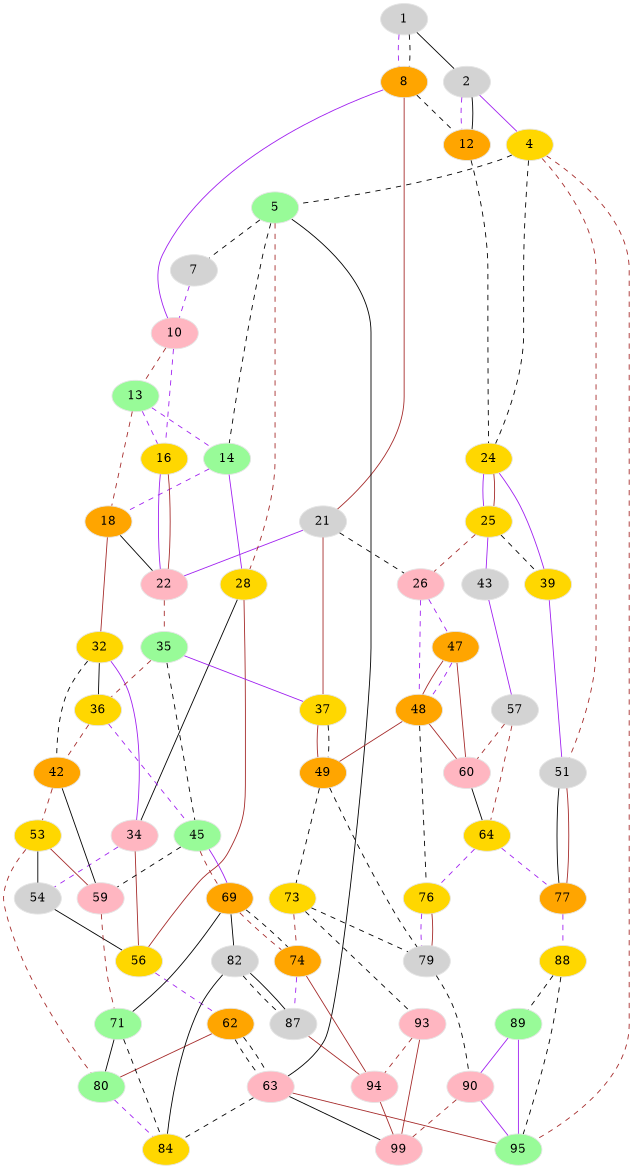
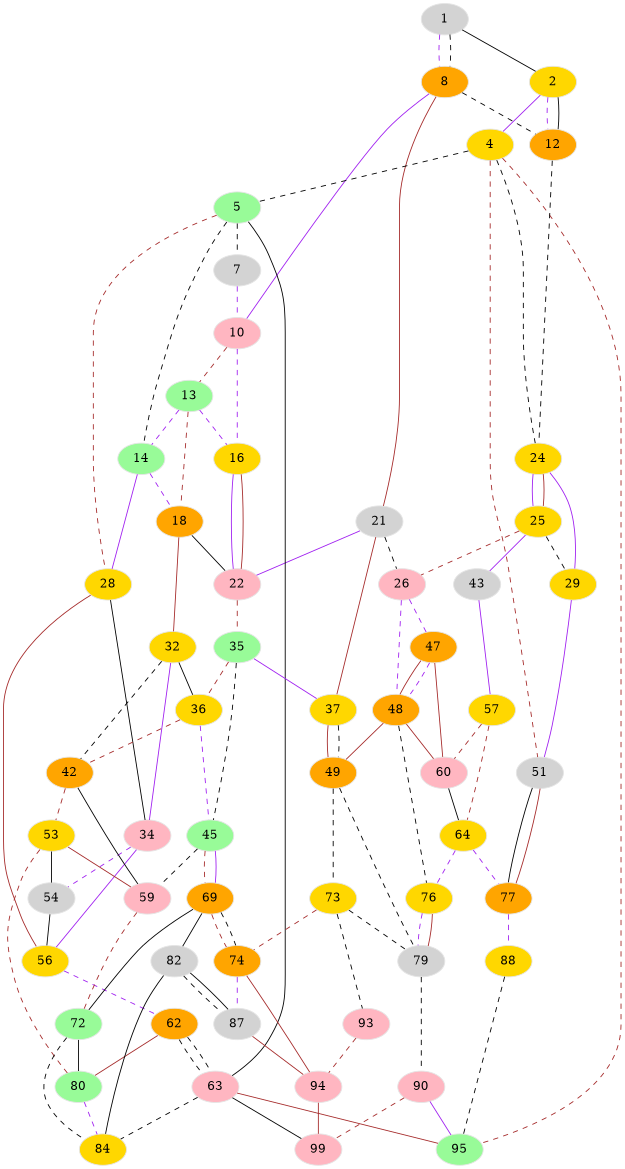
(467, 82) -> (553, 82)
(548, 584) -> (573, 584)
(515, 710) -> (492, 710)
(137, 898) -> (96, 898)
(118, 1024) -> (78, 1024)
(518, 1024) -> none
(411, 1087) -> none
